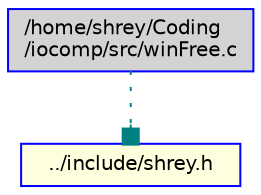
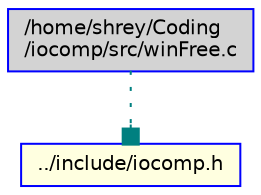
(131, 165) -> (131, 165)
